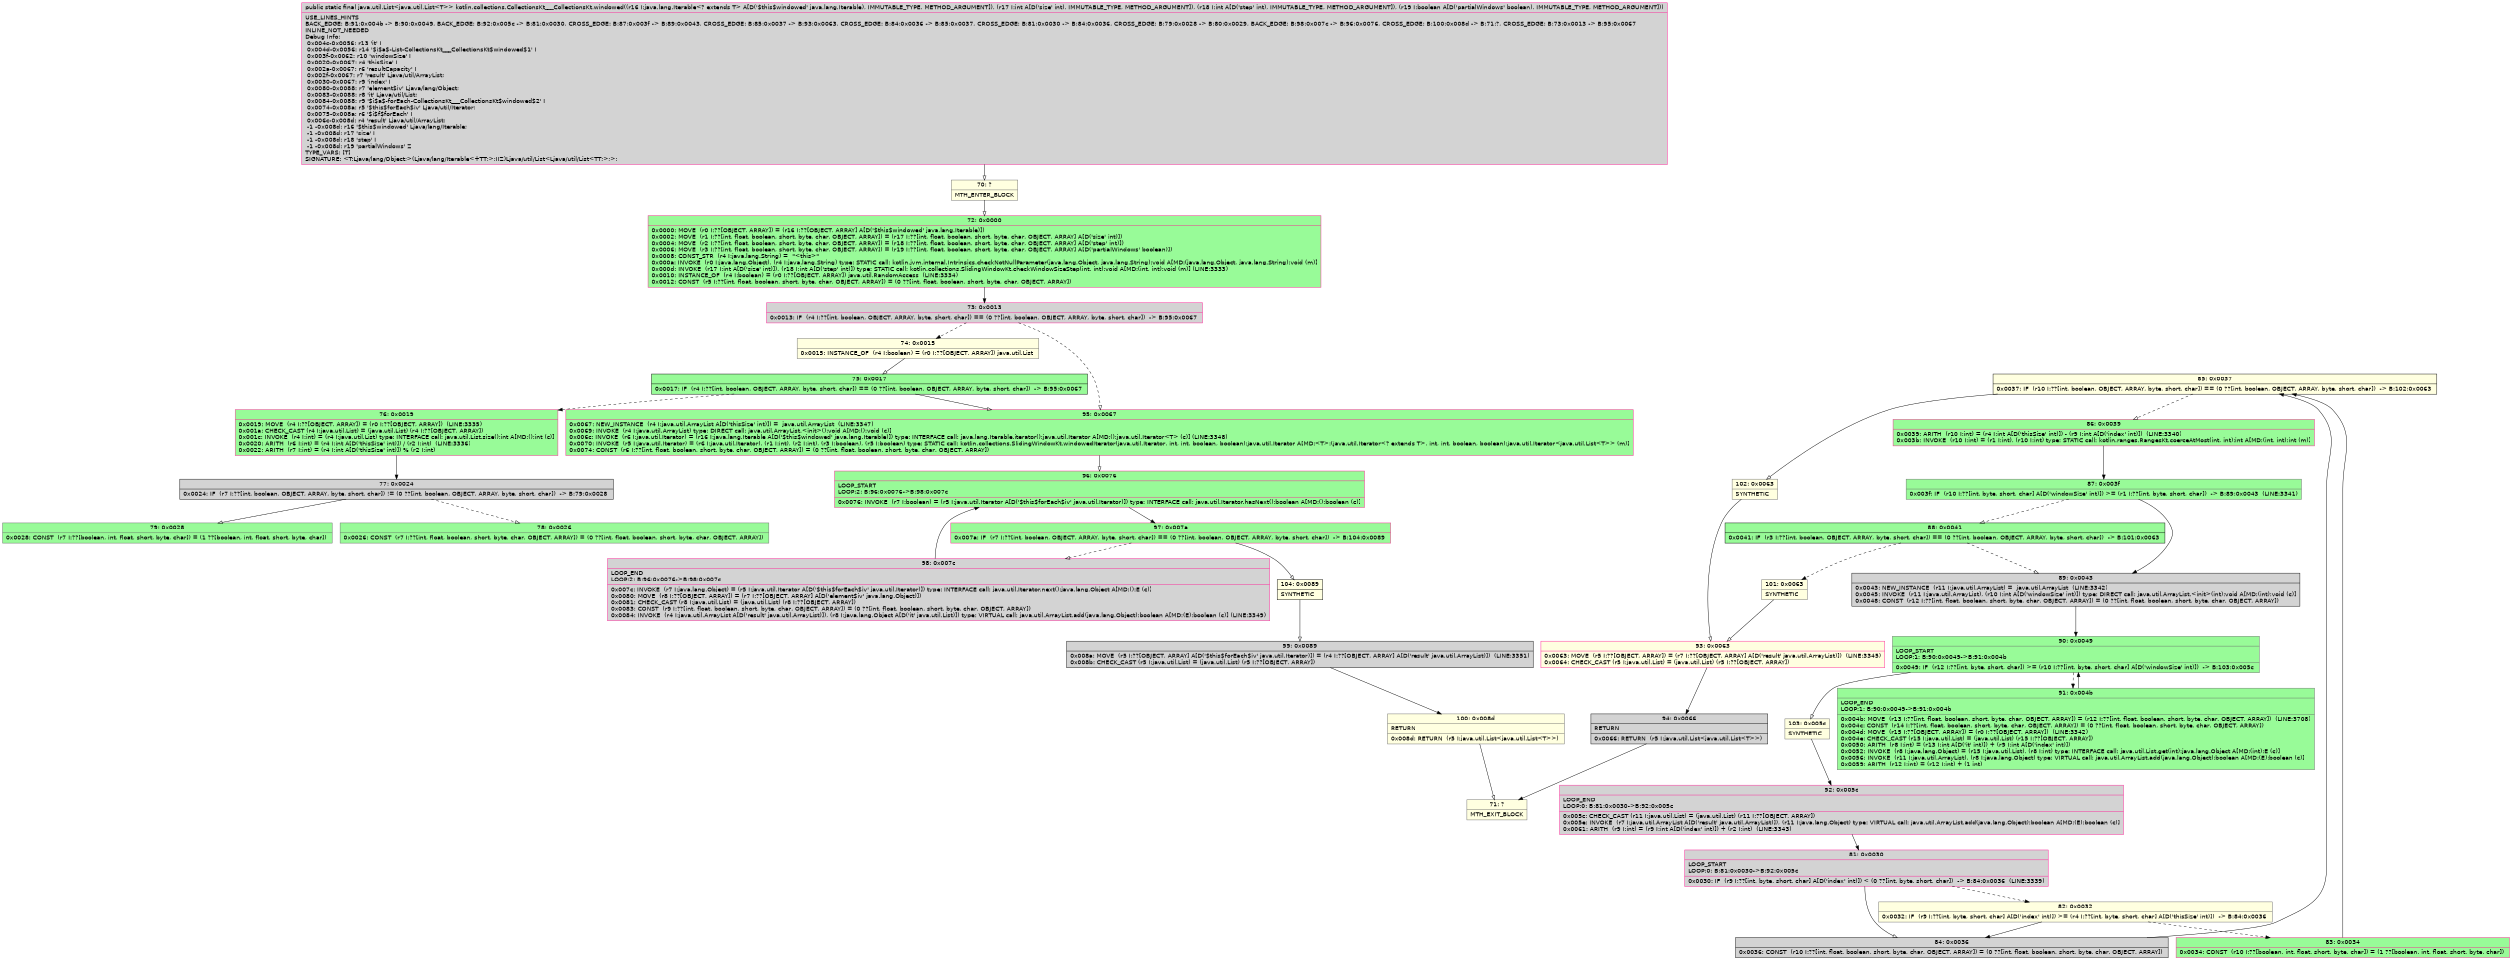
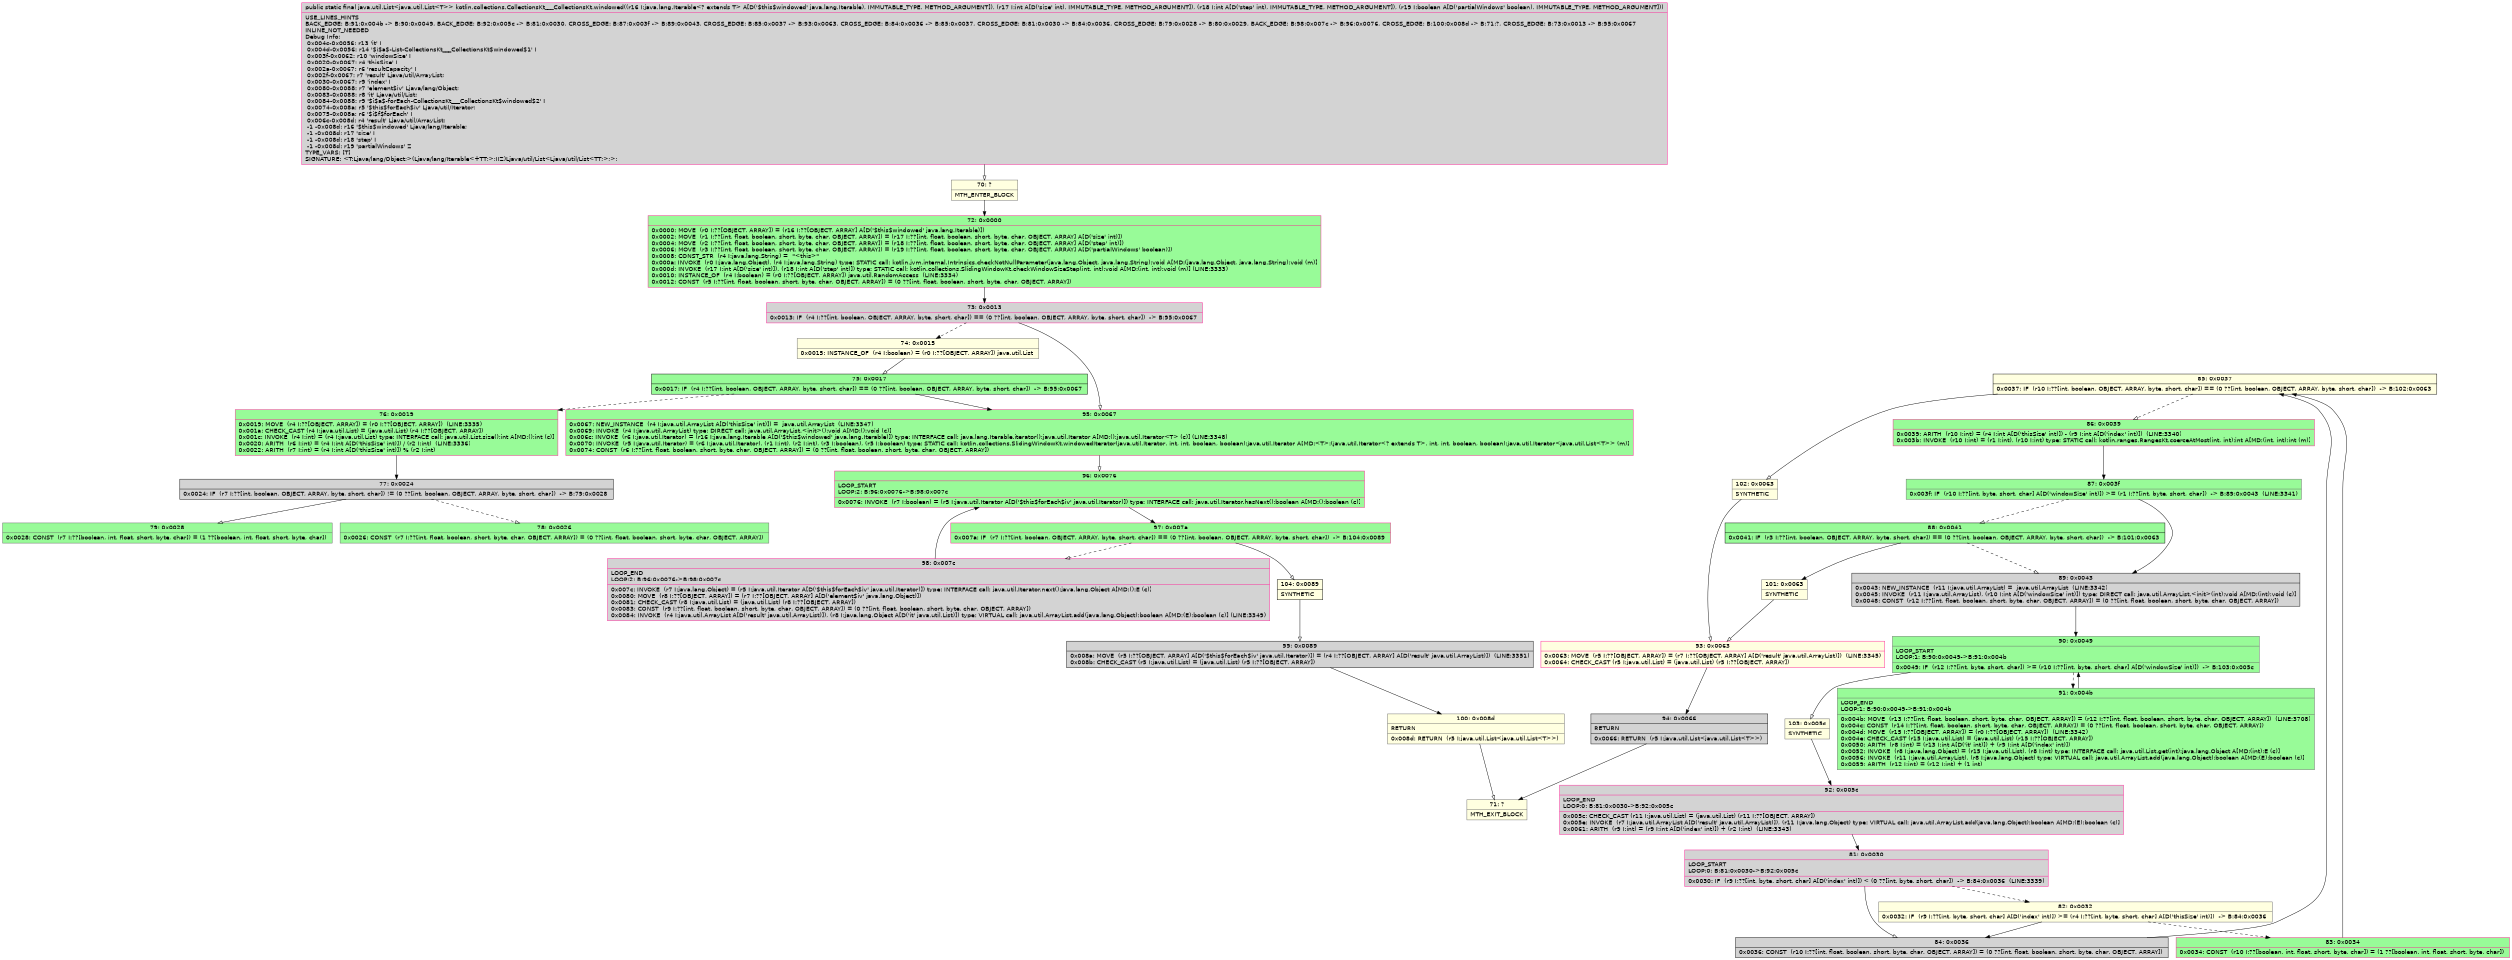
(985, 206) -> (985, 206)
(1072, 352) -> (1072, 352)
(951, 401) -> (951, 401)
(1852, 557) -> (1852, 557)
